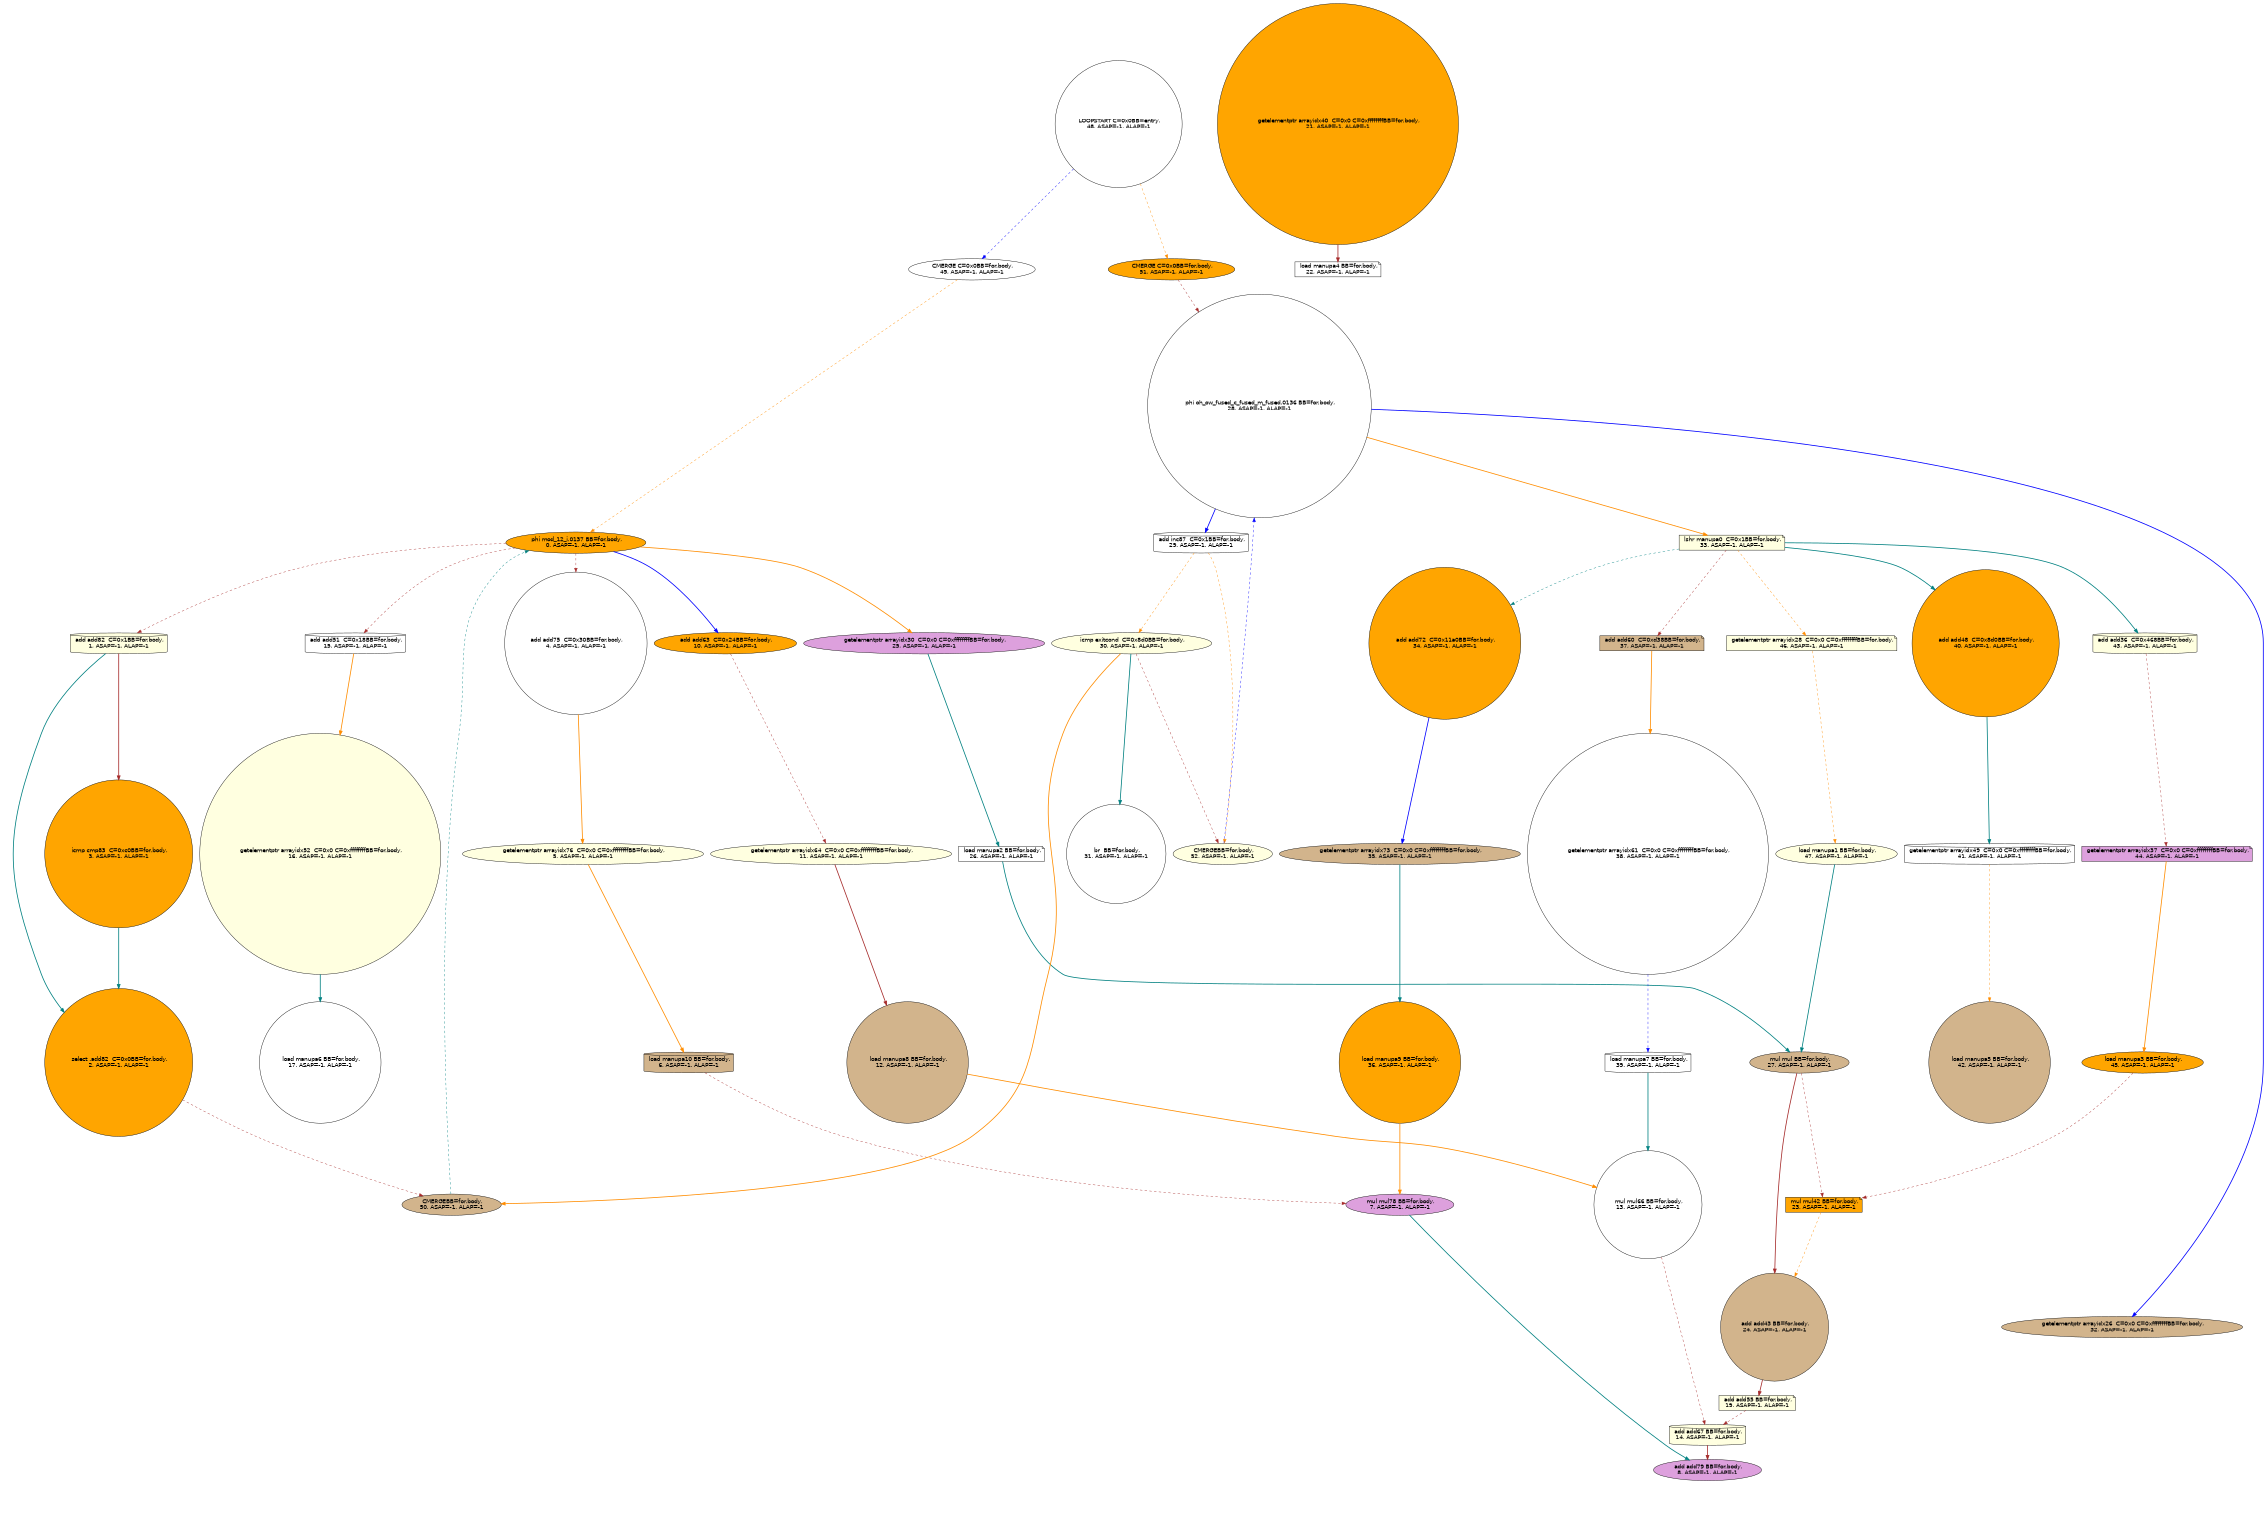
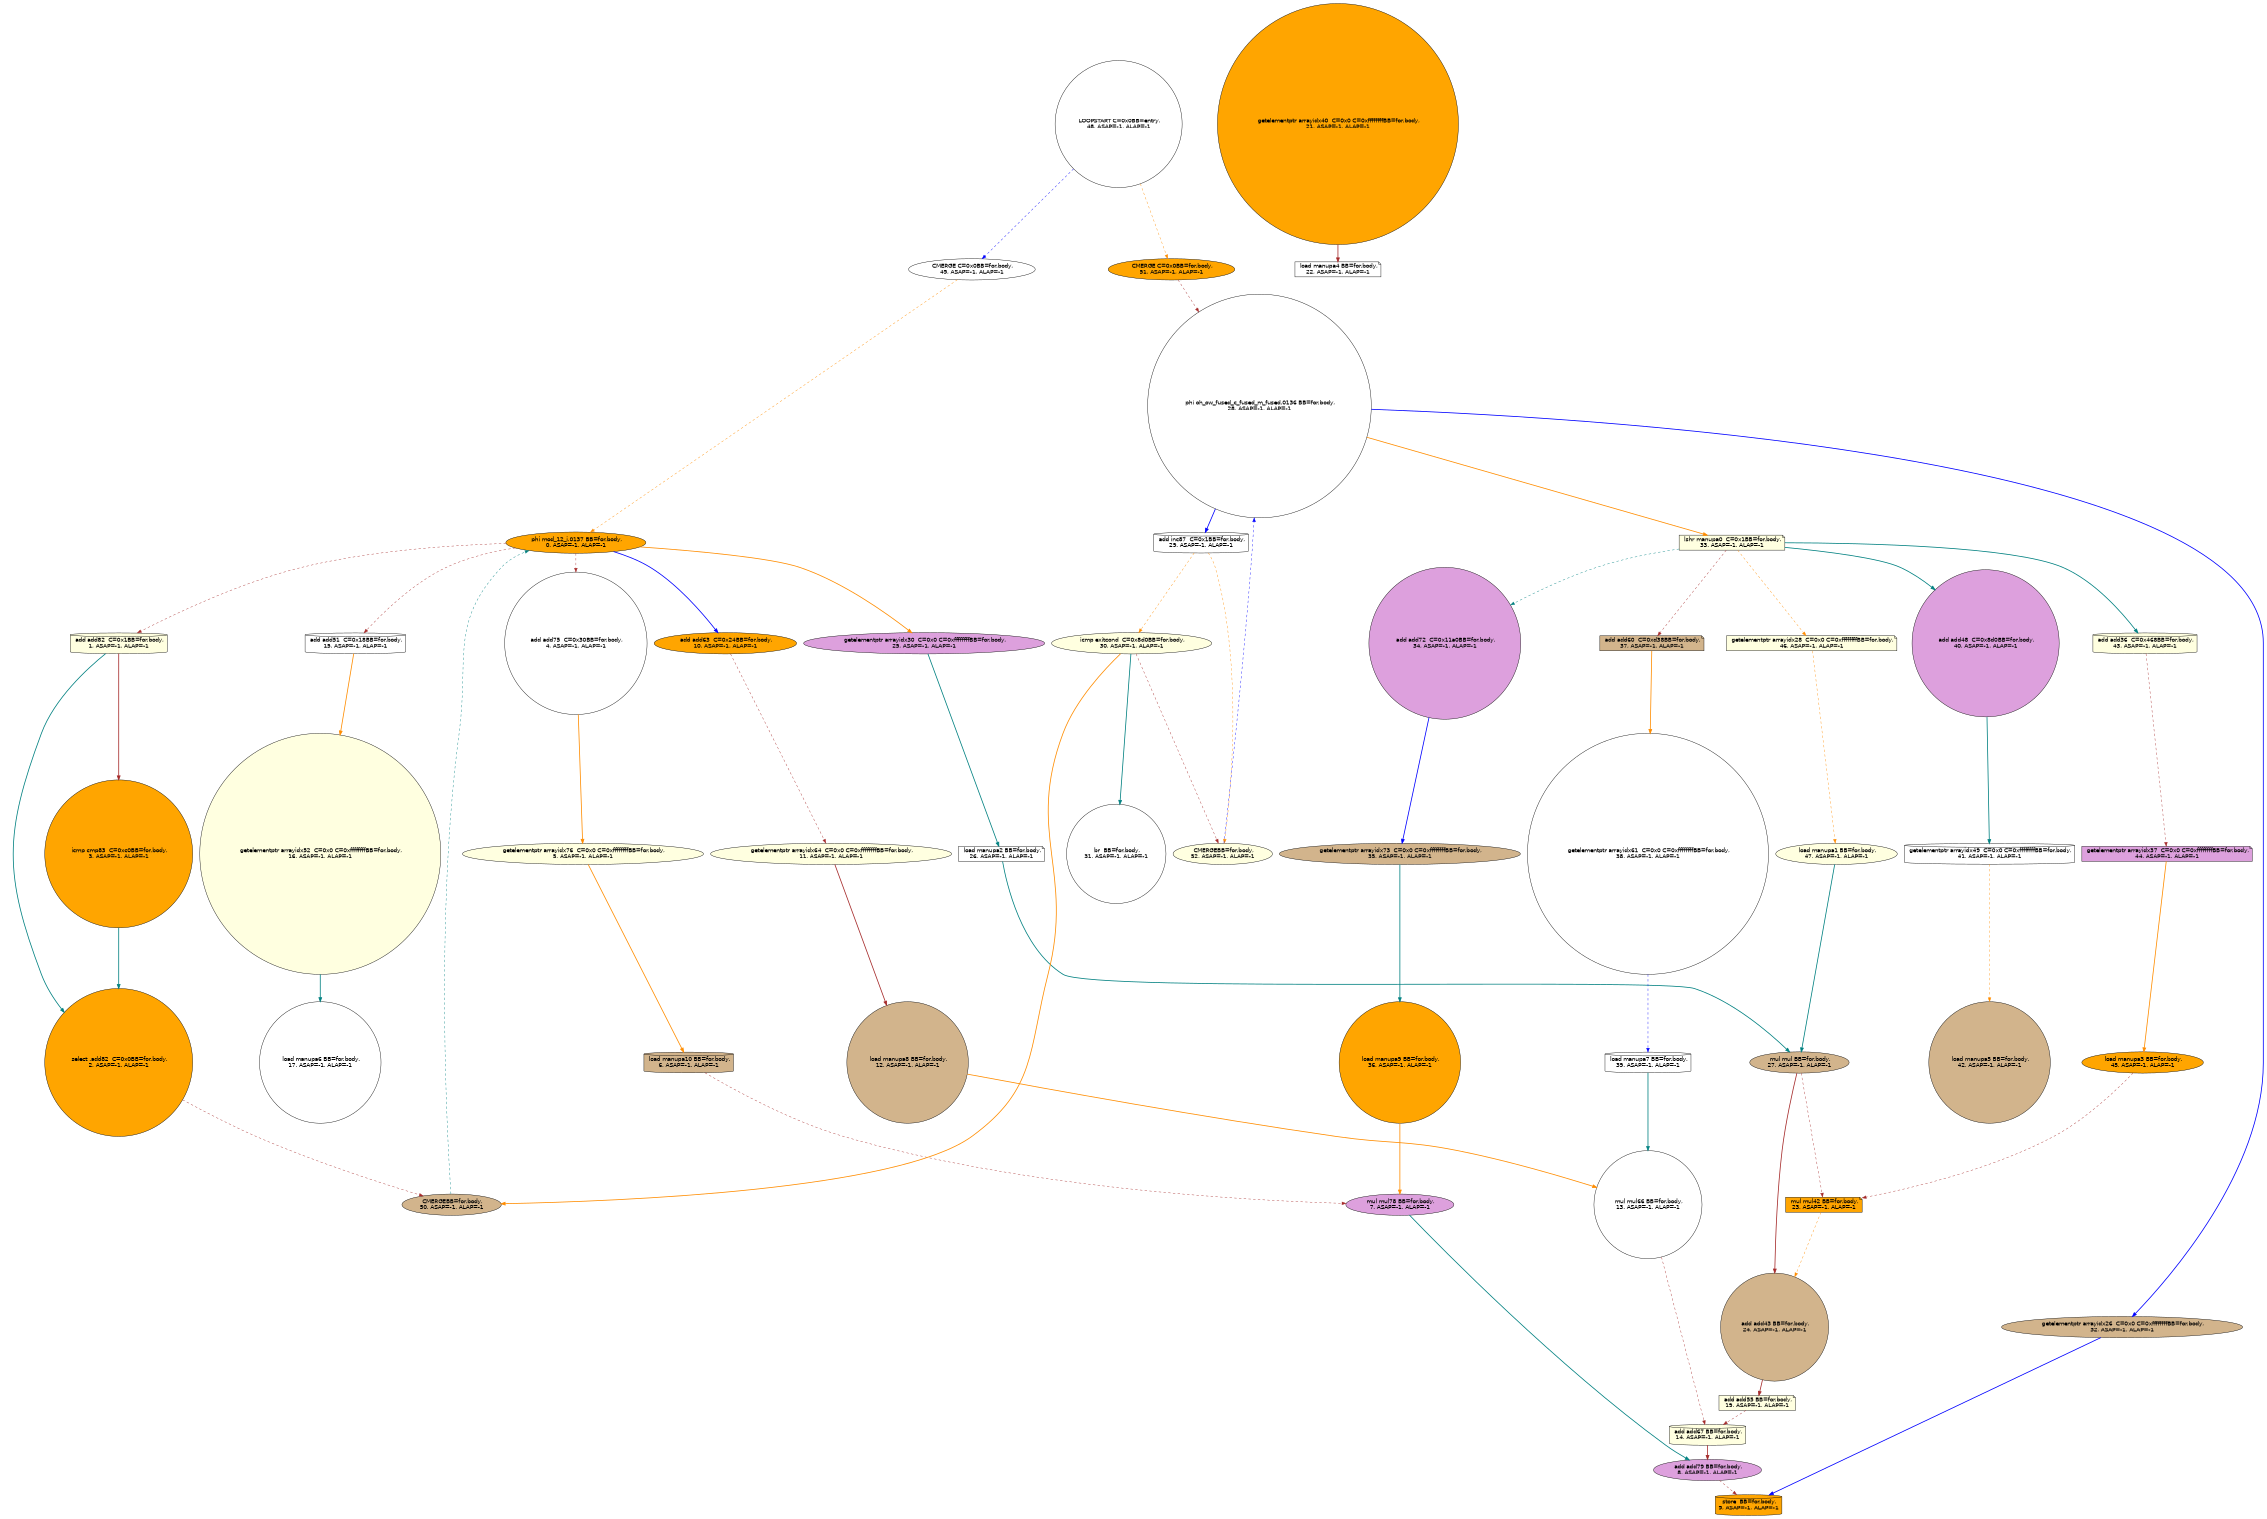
(1445, 643) -> (1445, 643)
(1986, 643) -> (1986, 643)
none -> (1749, 1505)
